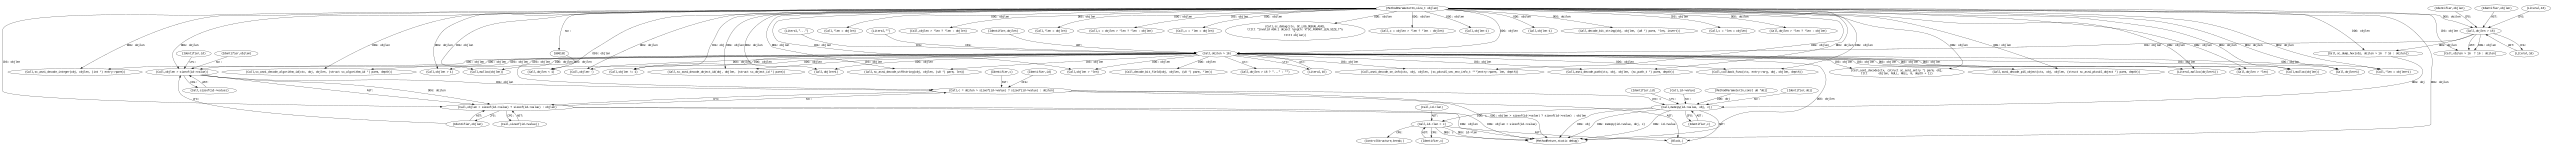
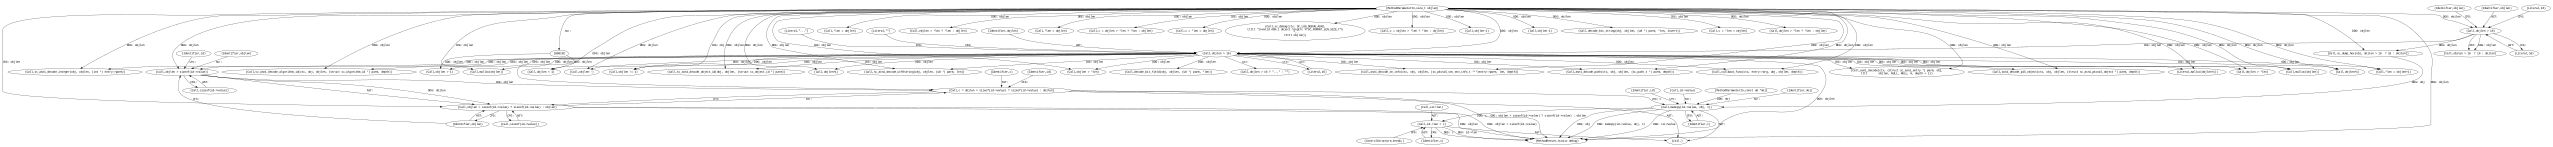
(888, 10) -> (493, 55)
(2117, 10) -> none
(1401, 129) -> (1407, 133)
(1677, 141) -> (1677, 141)
